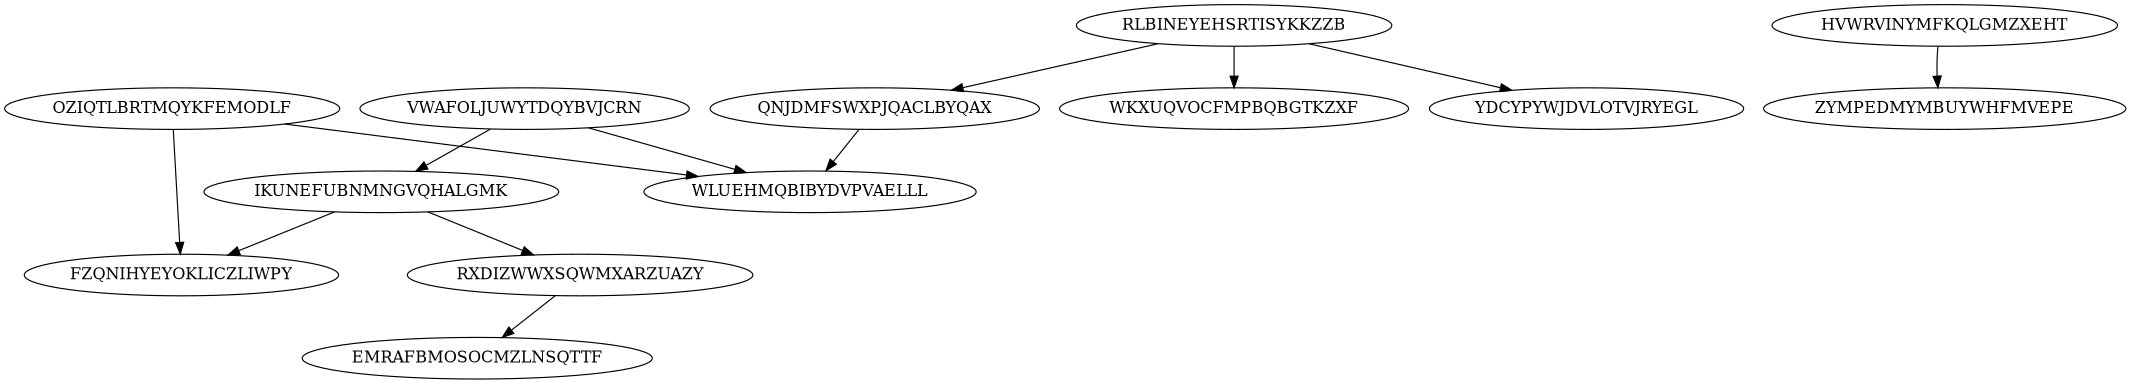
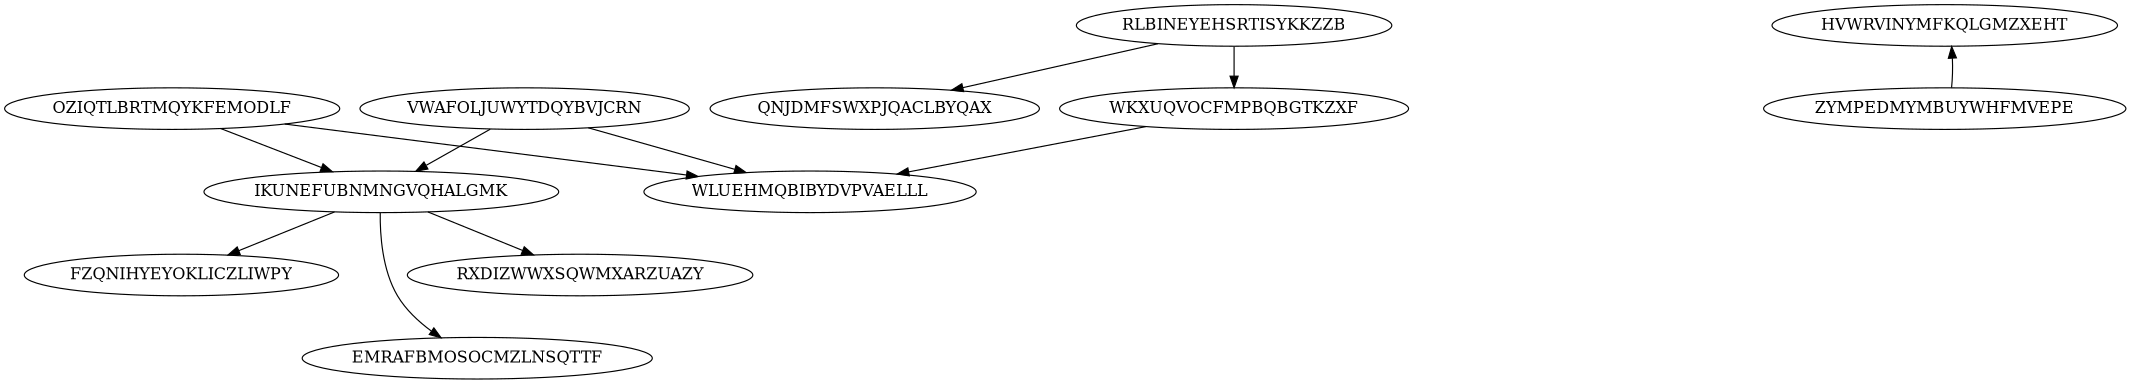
(1937, 61) -> (1953, 73)
(1587, 109) -> none
(846, 146) -> (1027, 149)
(176, 186) -> (271, 148)
(533, 313) -> (390, 279)
